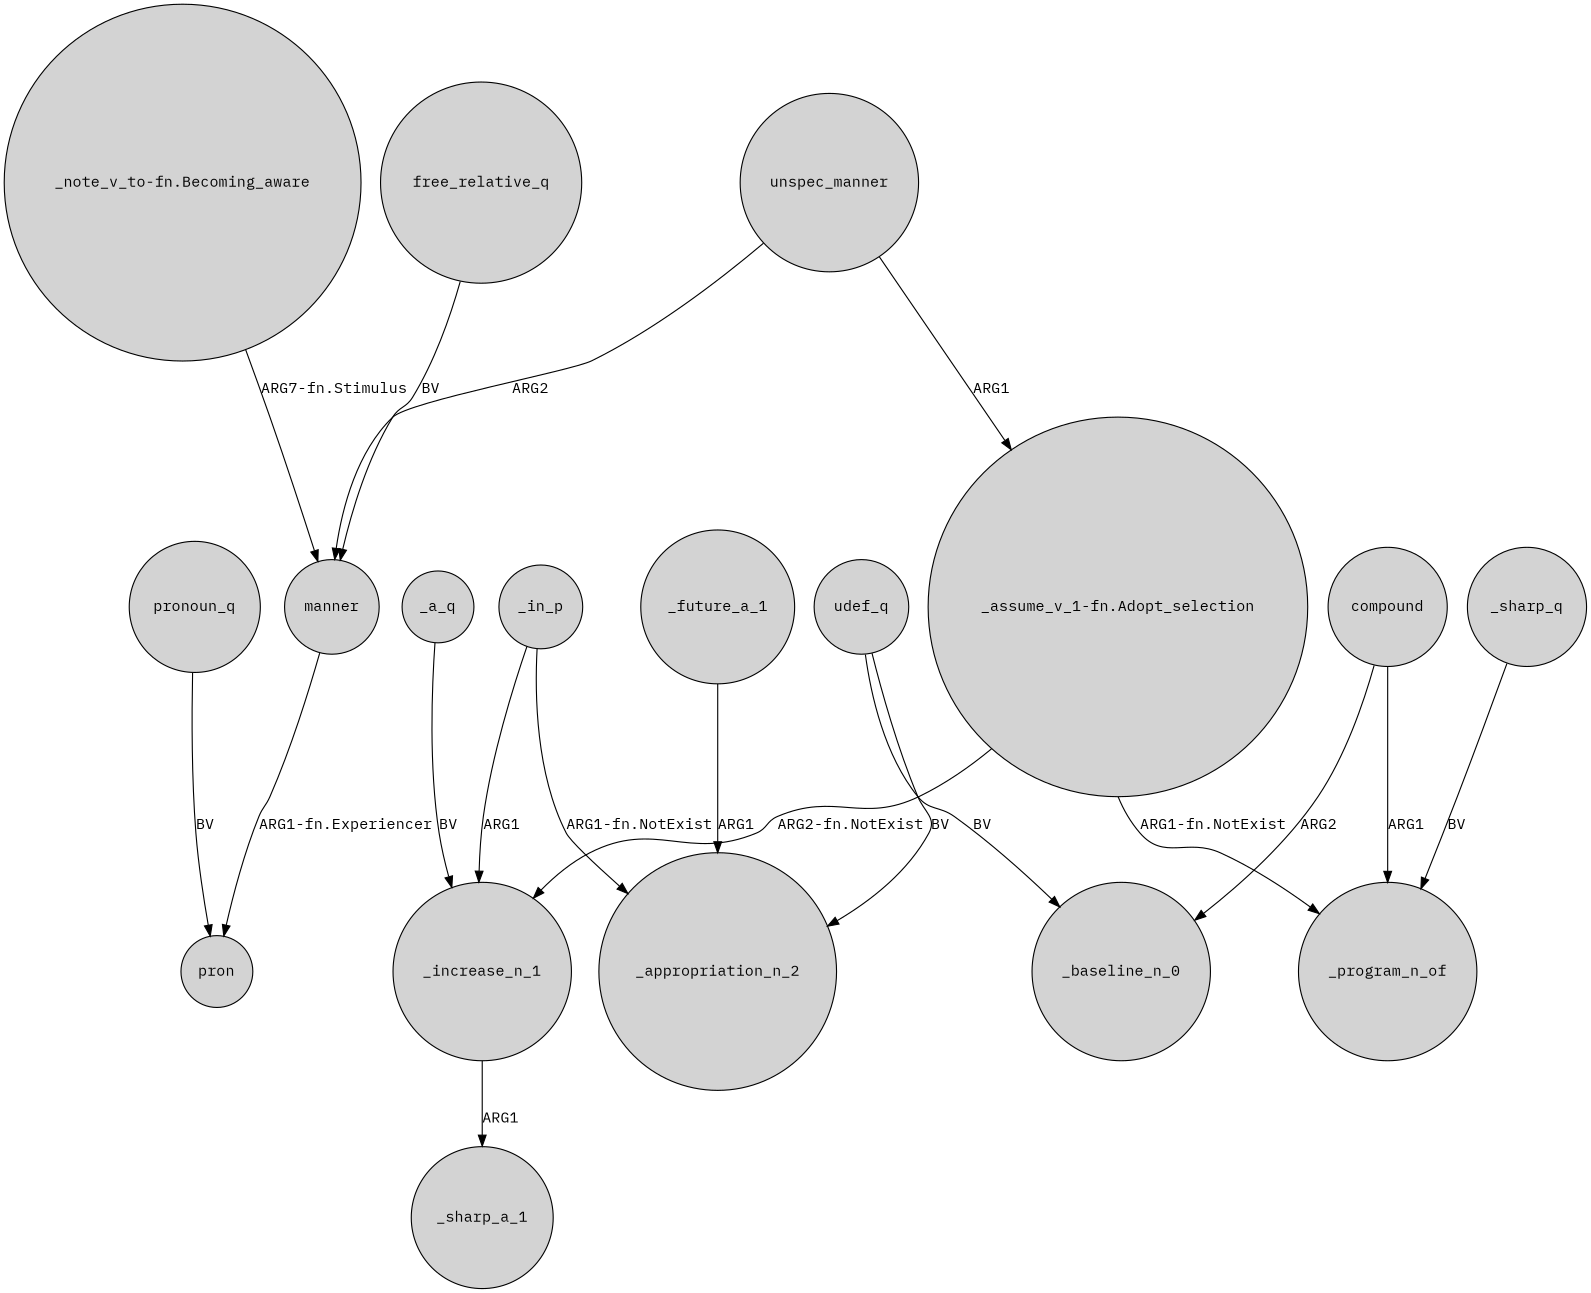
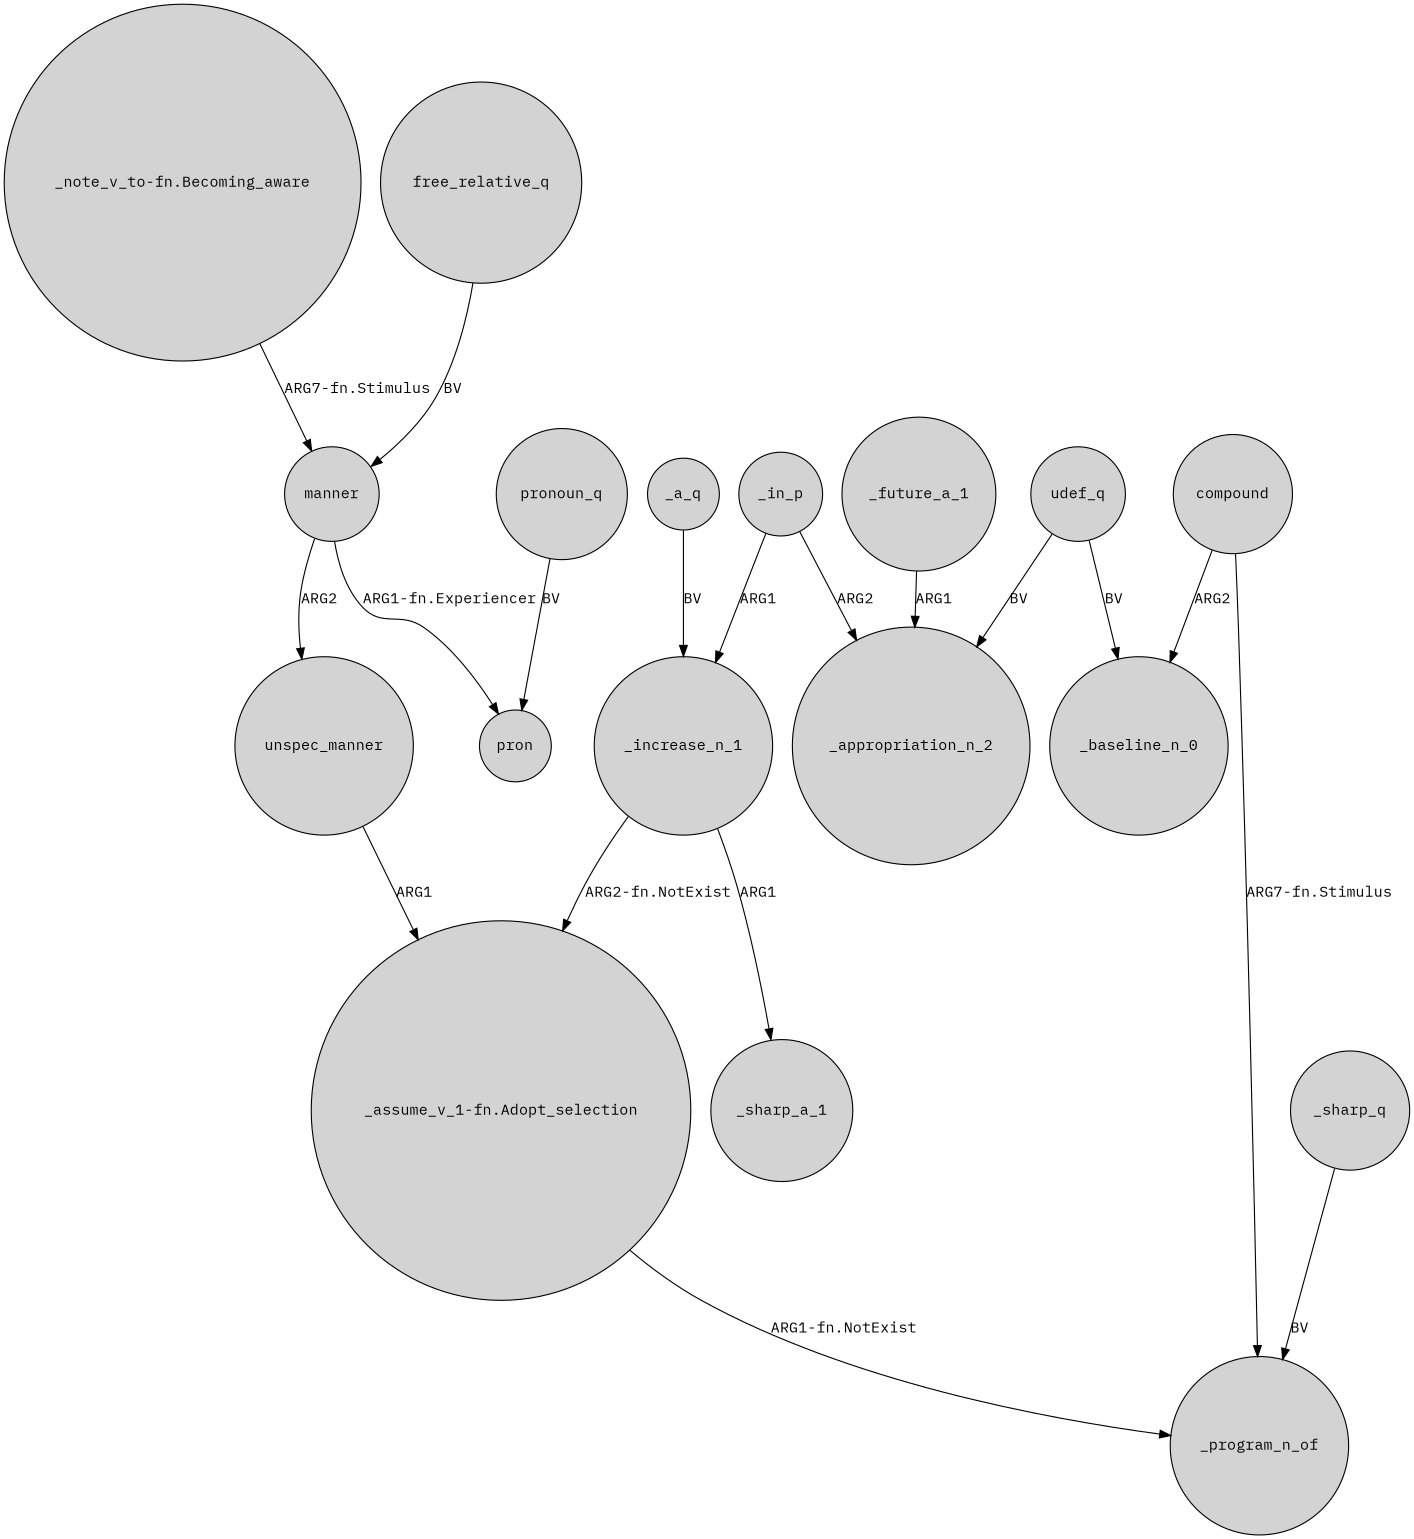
(522, 379) -> (301, 593)
(640, 825) -> (856, 599)
(767, 825) -> (595, 867)
(1406, 825) -> (1320, 893)
